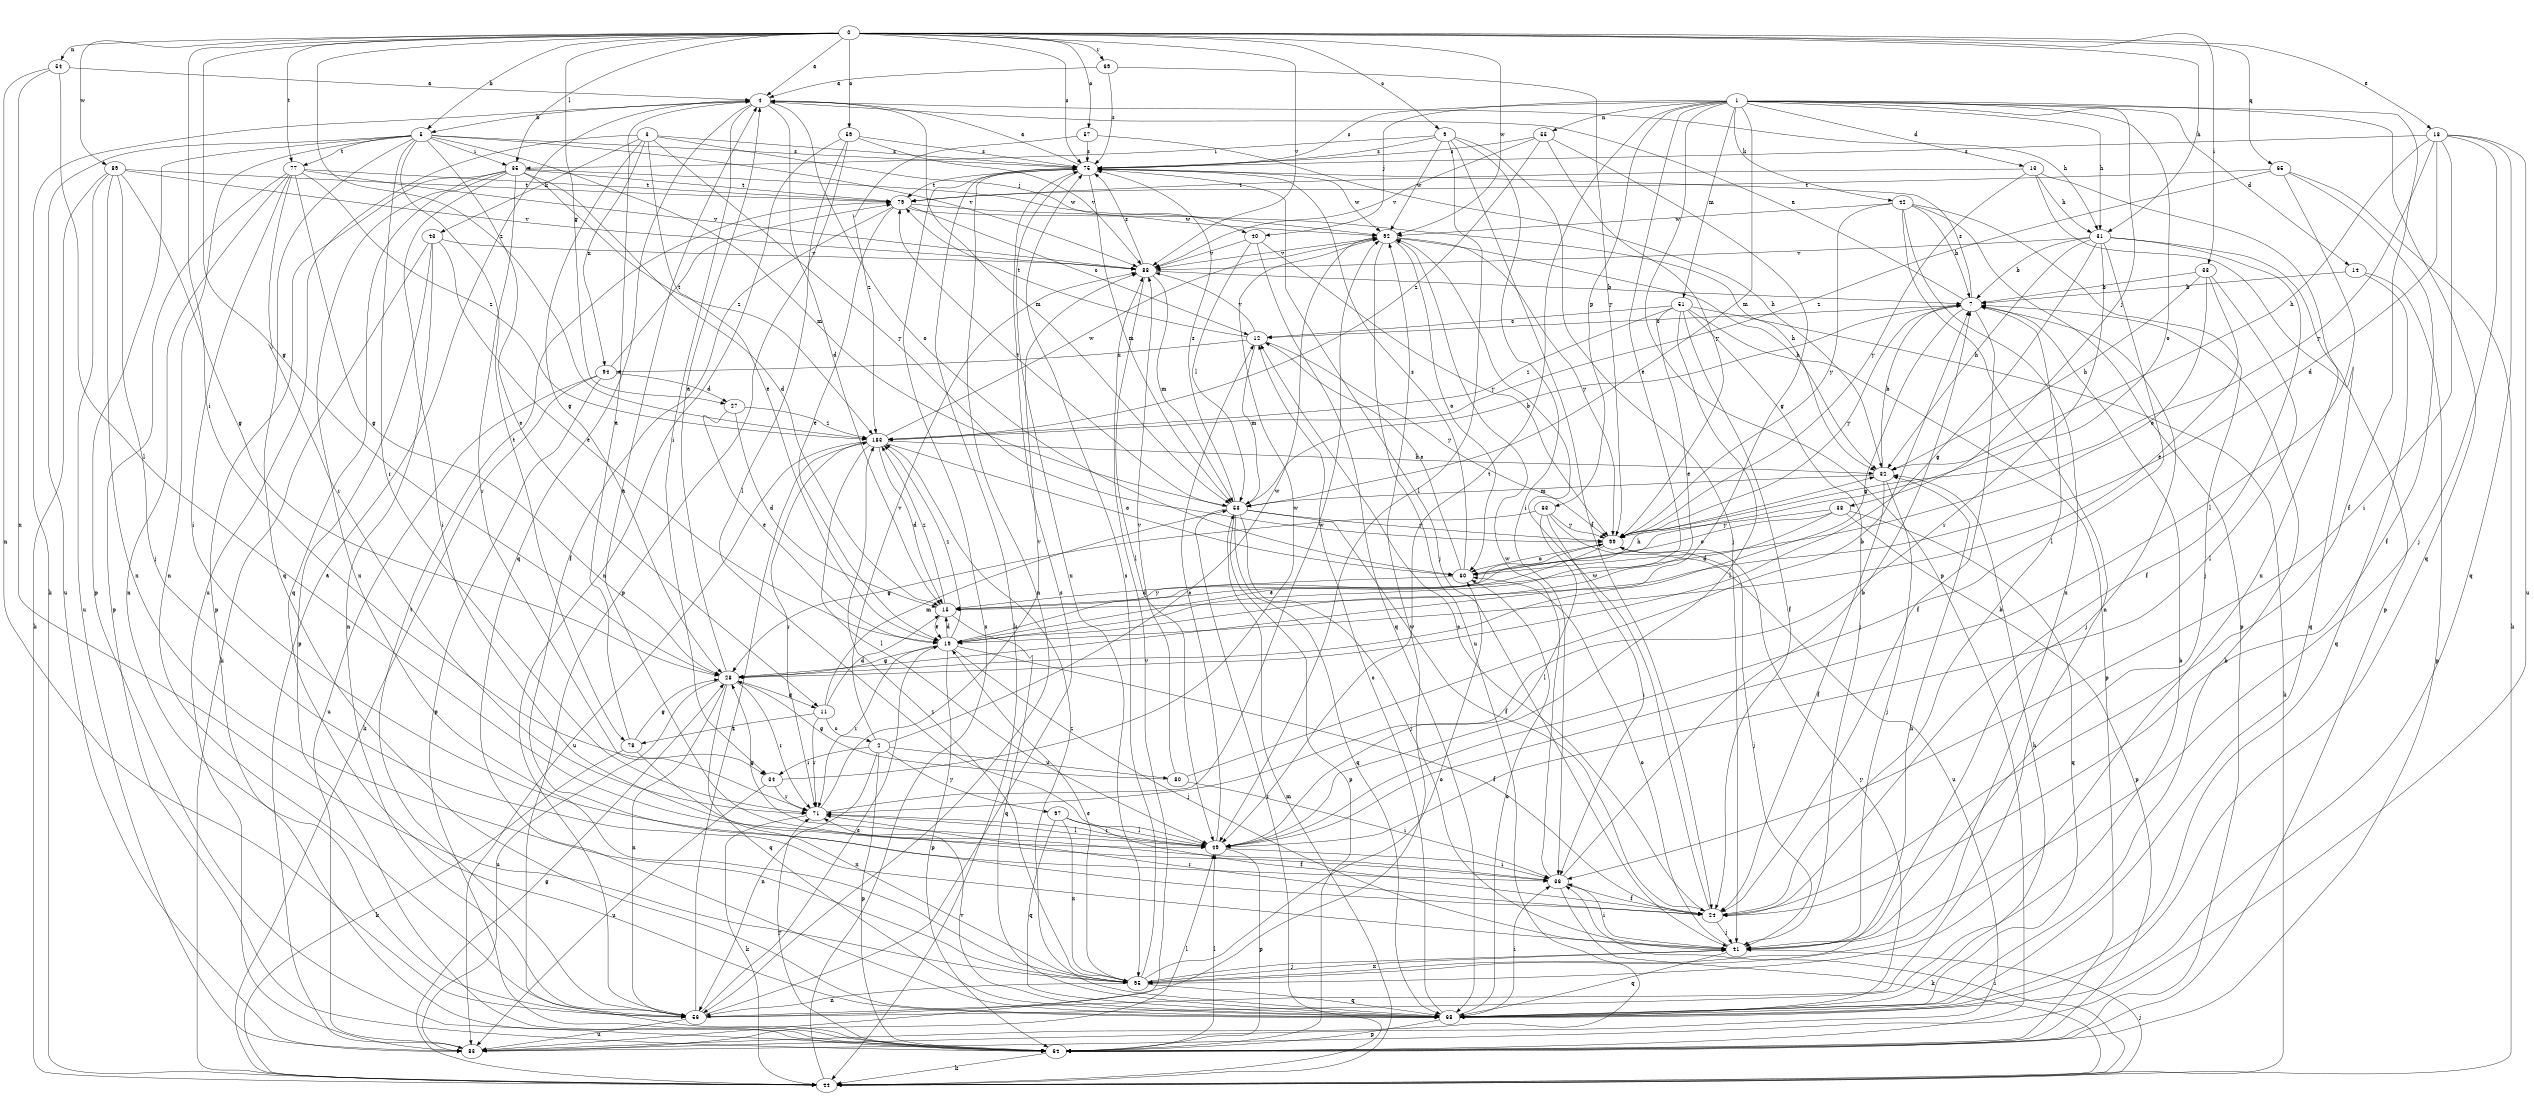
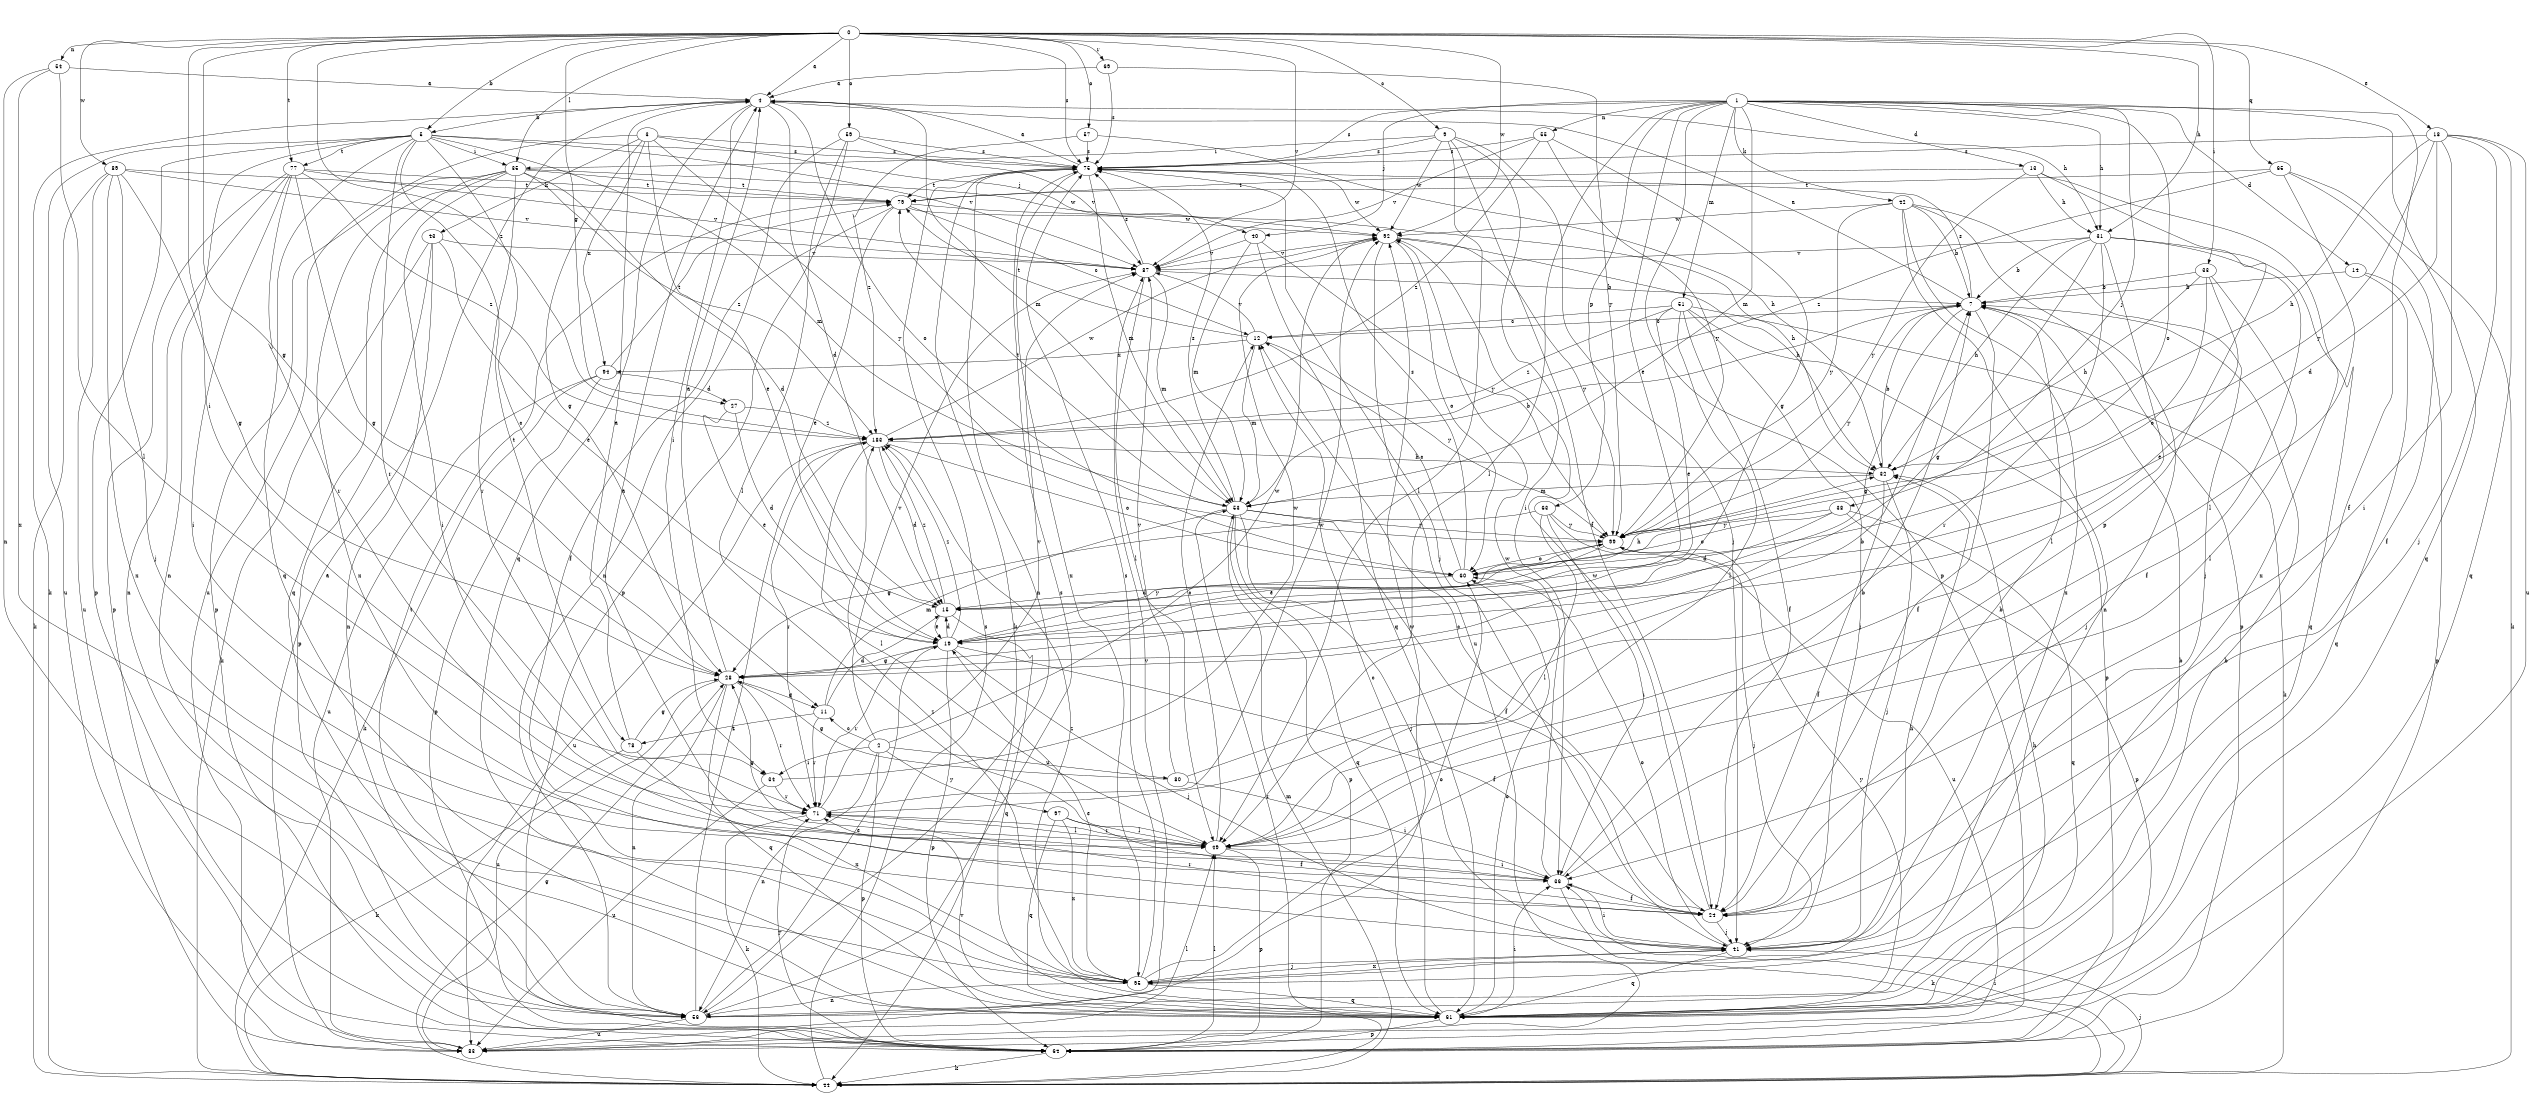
(1146, 271) -> (1146, 271)
(1196, 372) -> (1196, 372)
(1489, 474) -> (1489, 474)
(846, 737) -> (851, 734)
(2162, 1001) -> (2069, 546)
(1449, 1018) -> (1449, 1018)
